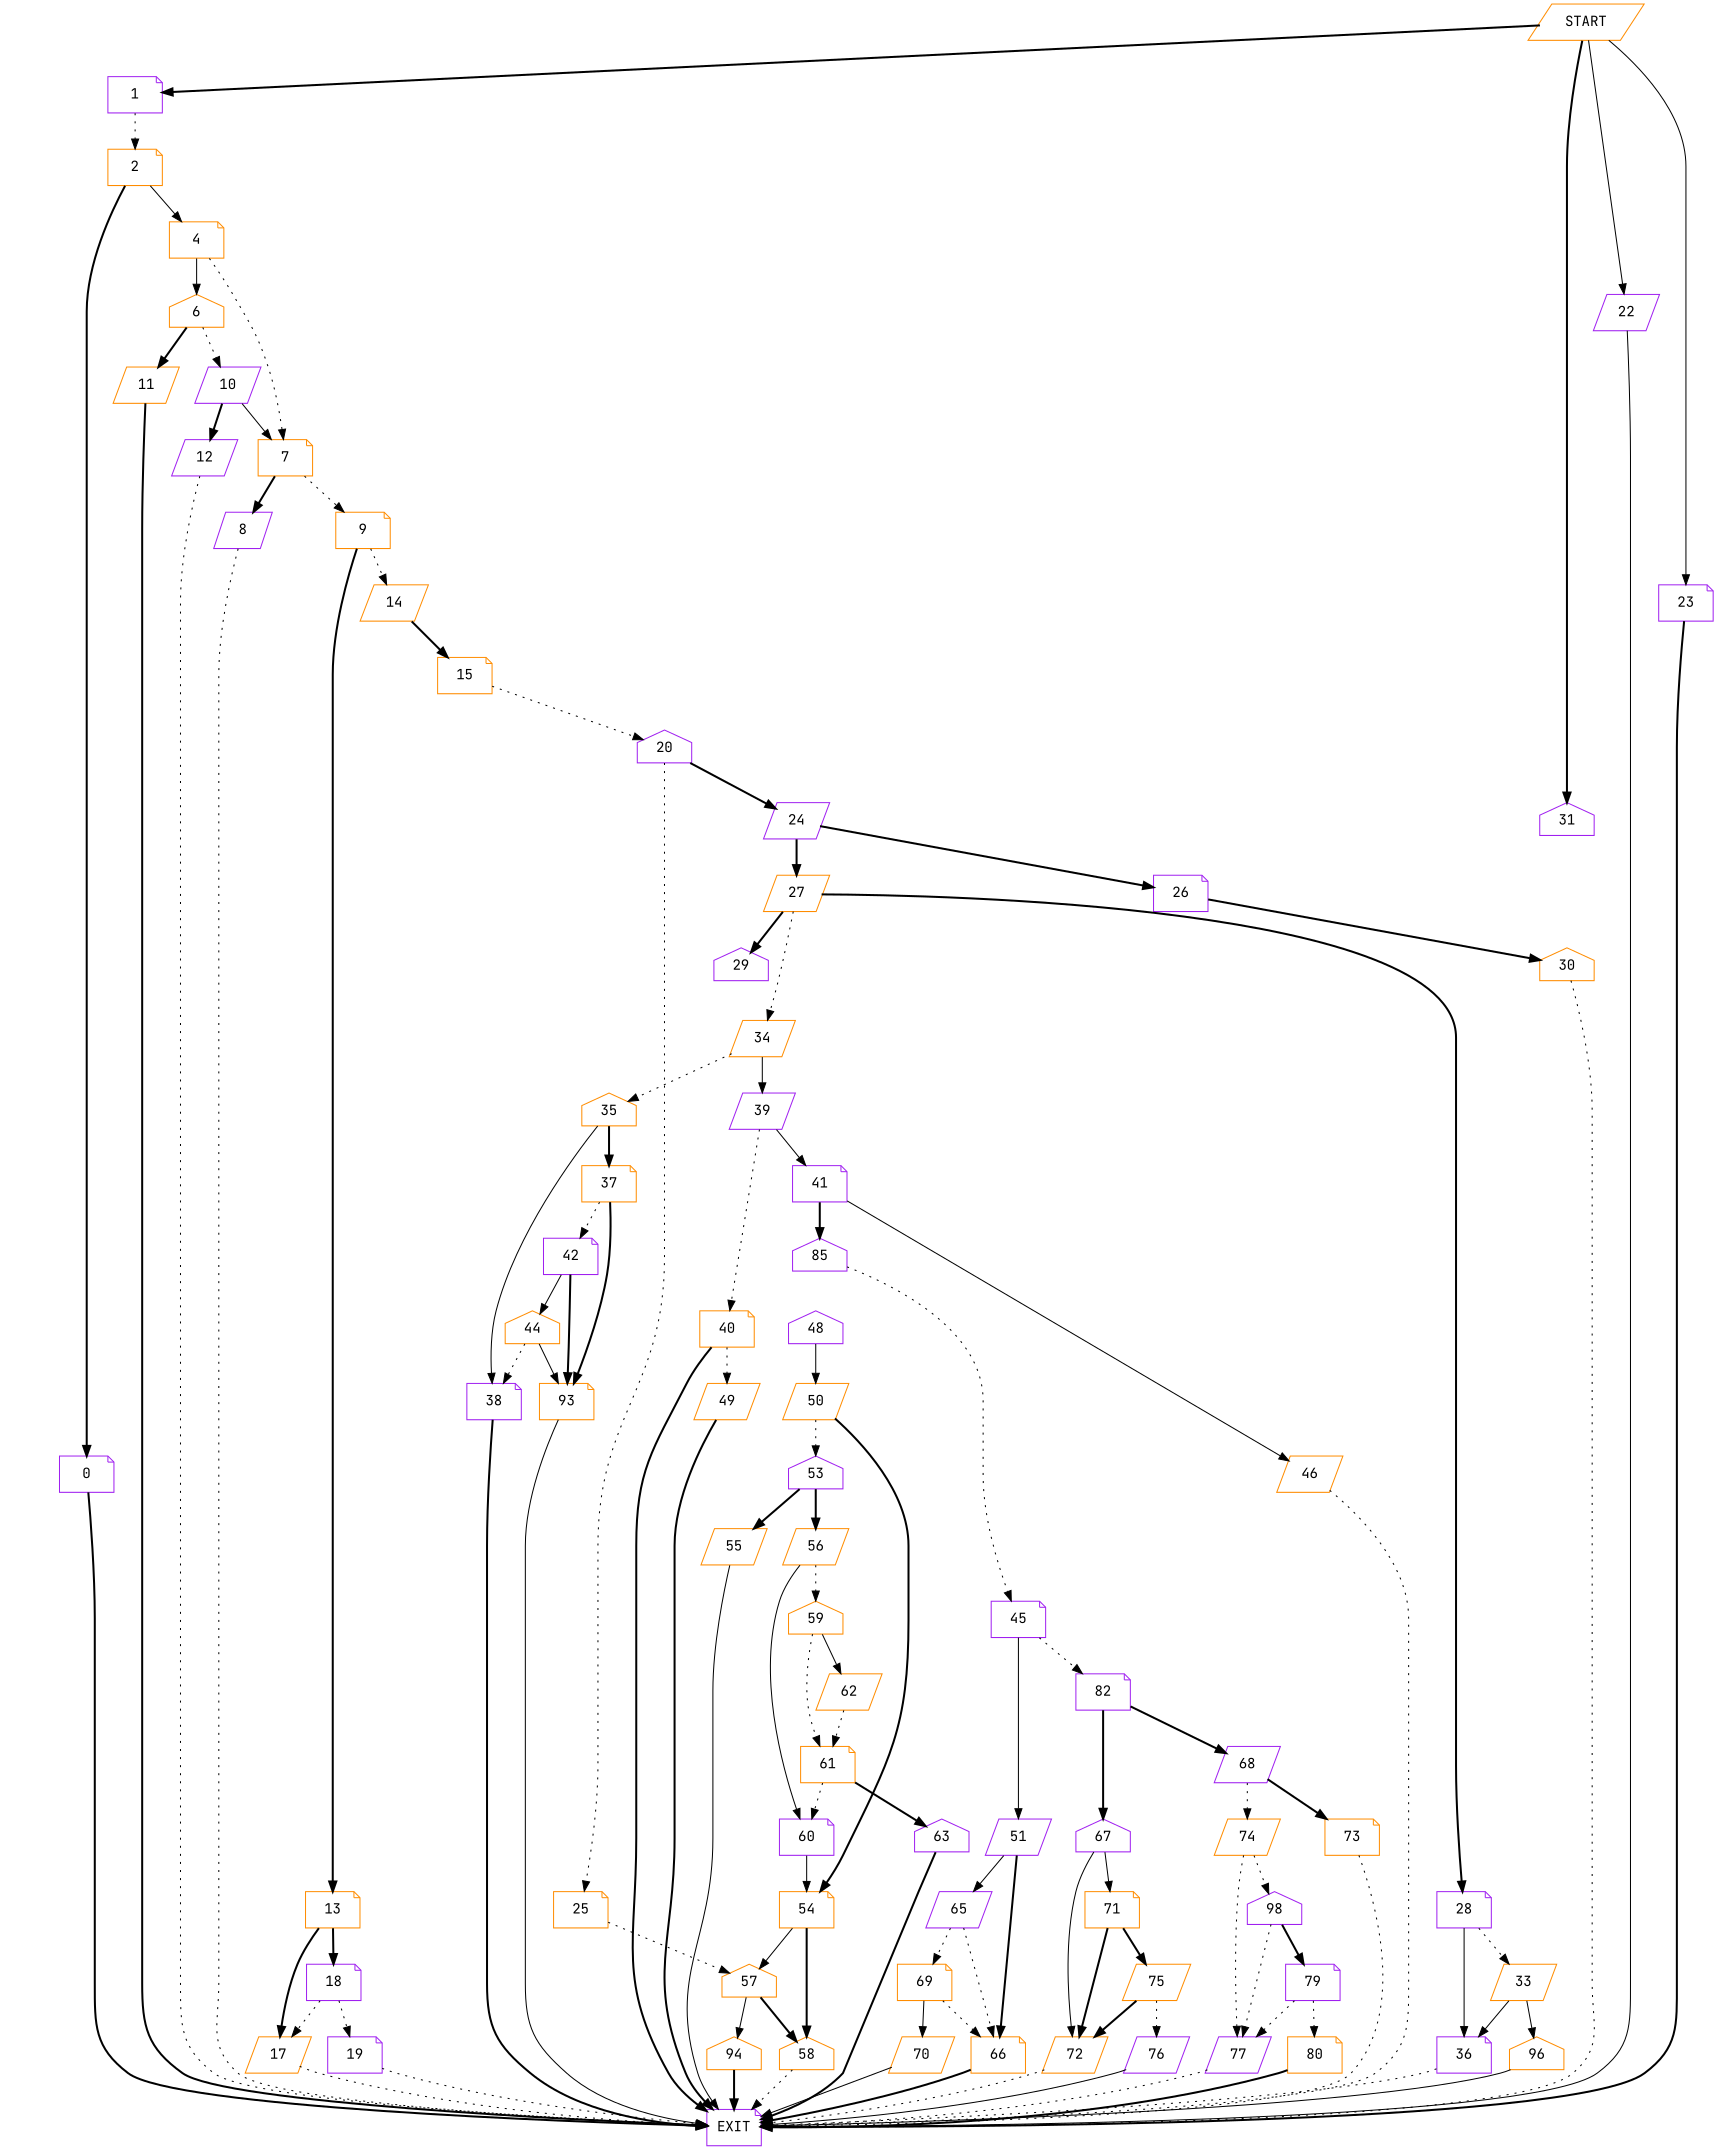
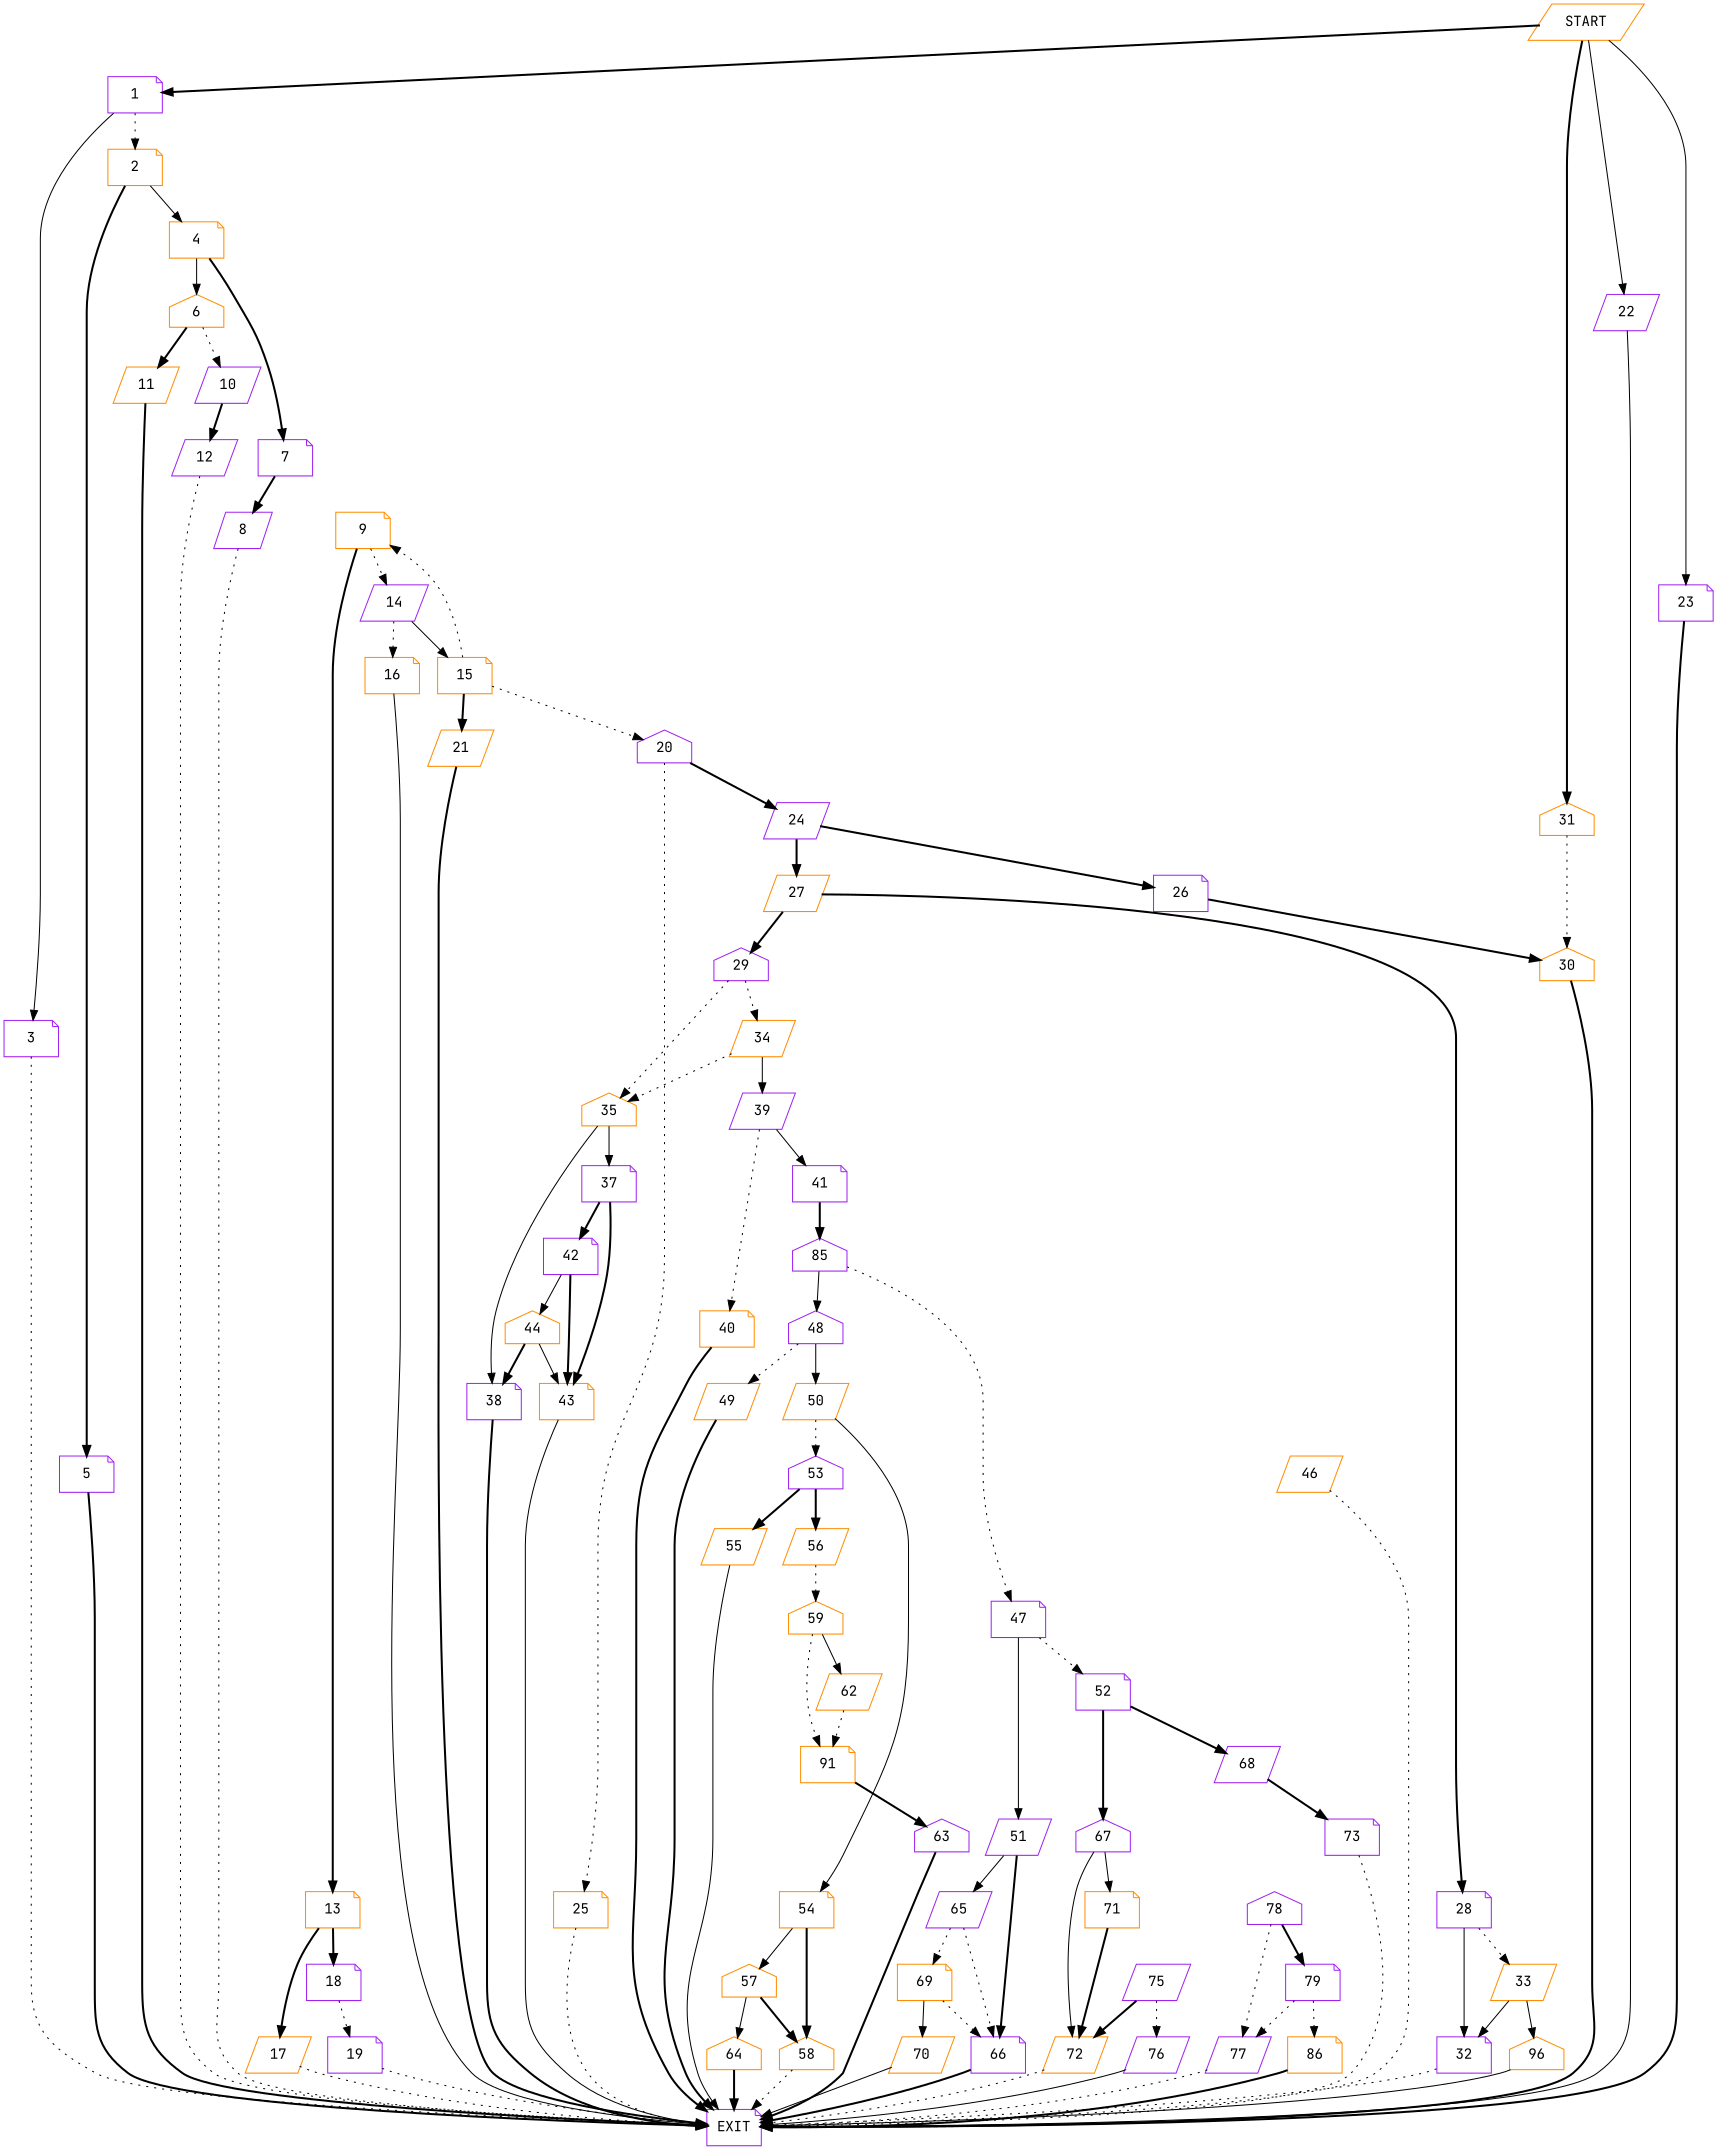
(258, 339) -> (258, 339)
(254, 418) -> none
(285, 458) -> (285, 458)
(320, 491) -> (444, 596)
(394, 603) -> (394, 603)
(426, 636) -> (426, 636)
none -> (392, 676)
none -> (461, 748)
(1567, 821) -> (1567, 821)
none -> (1567, 886)
(783, 961) -> (750, 996)
none -> (678, 1036)
none -> (31, 1039)
(609, 1141) -> (609, 1141)
(609, 1184) -> (609, 1184)
(592, 1216) -> (592, 1216)
none -> (818, 1286)
(1064, 1328) -> none
(517, 1359) -> (517, 1359)
(727, 1360) -> (778, 1360)
(567, 1402) -> (567, 1402)
(87, 1474) -> (87, 1474)
(1018, 1619) -> (1018, 1619)
(908, 1647) -> (908, 1647)
(1103, 1692) -> (1103, 1692)
(828, 1765) -> (828, 1765)
(807, 1837) -> none
(1247, 1837) -> none
(1352, 1837) -> (1352, 1837)
(1275, 1910) -> (1275, 1910)
(1592, 1932) -> (1592, 1932)
(1132, 1942) -> none
(659, 1943) -> (581, 2061)
(1157, 1982) -> (1157, 1982)
(309, 2015) -> none
(734, 2055) -> (734, 2055)
(998, 2055) -> (998, 2055)
(1315, 2055) -> (1315, 2055)
(1464, 2055) -> (1464, 2055)
